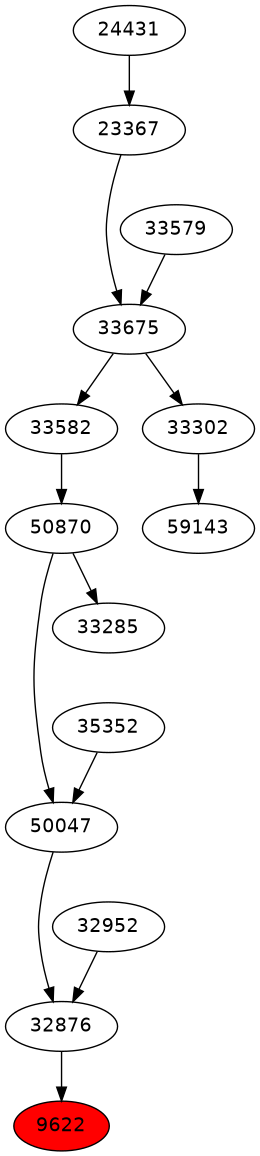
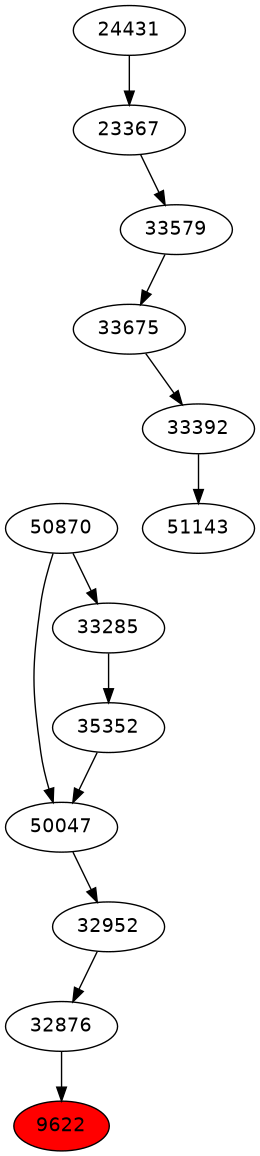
(107, 223) -> (150, 174)
(62, 429) -> none
(199, 429) -> (199, 429)
(199, 528) -> (199, 528)
none -> (109, 671)
(39, 920) -> (82, 871)
